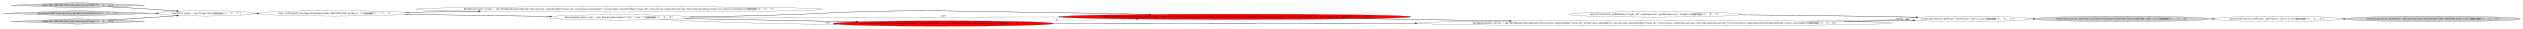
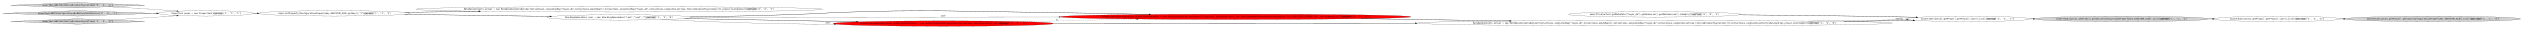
(143, 9) -> (143, 9)
(143, 18) -> (143, 18)
